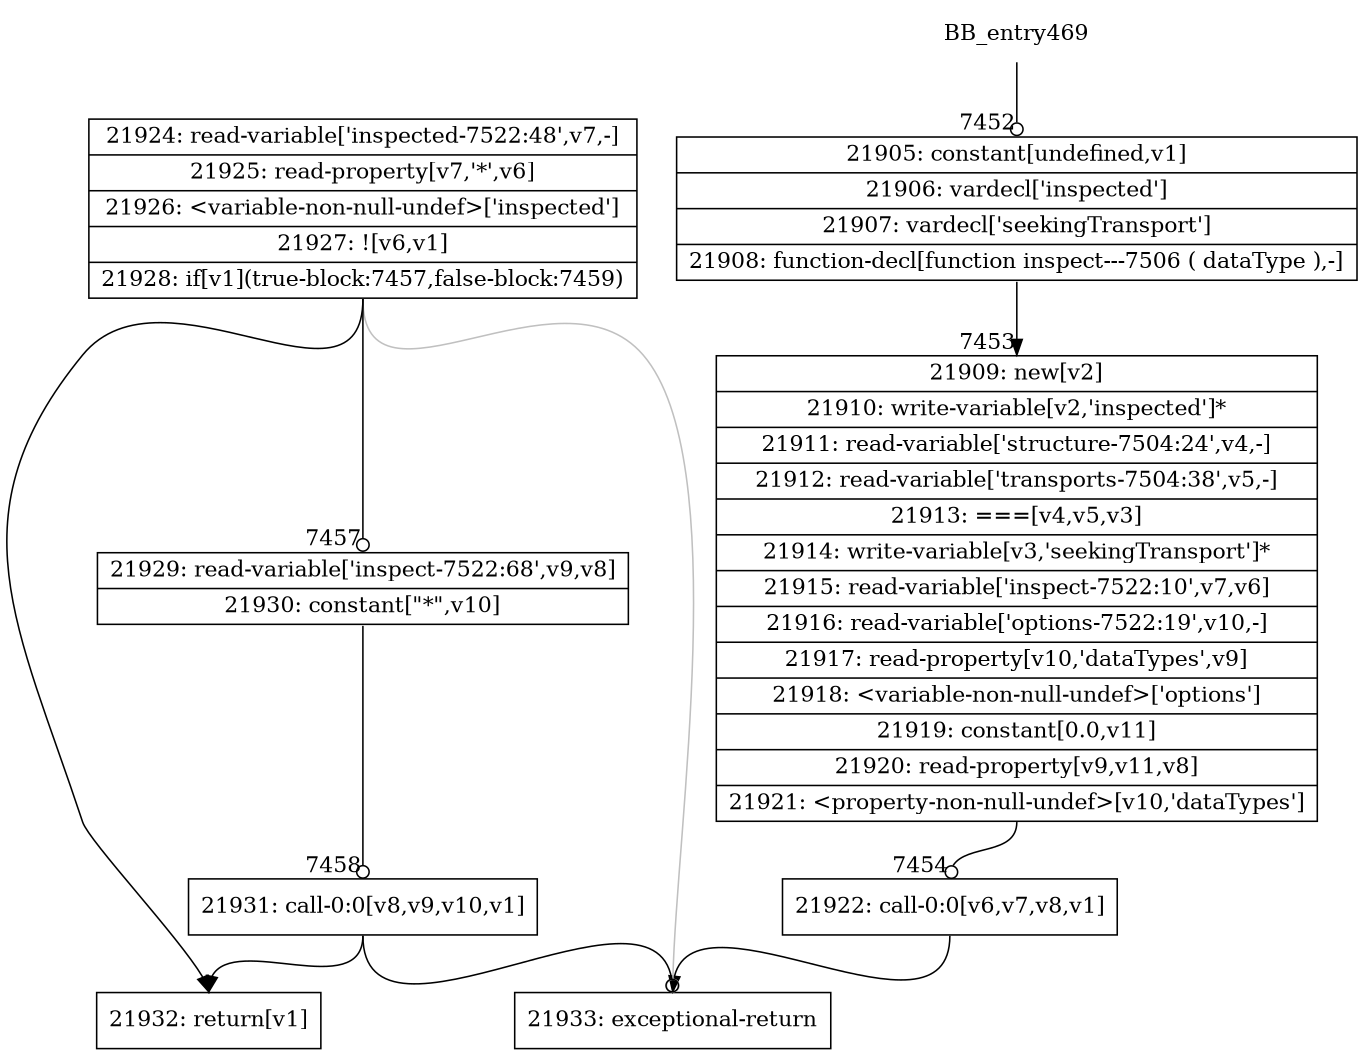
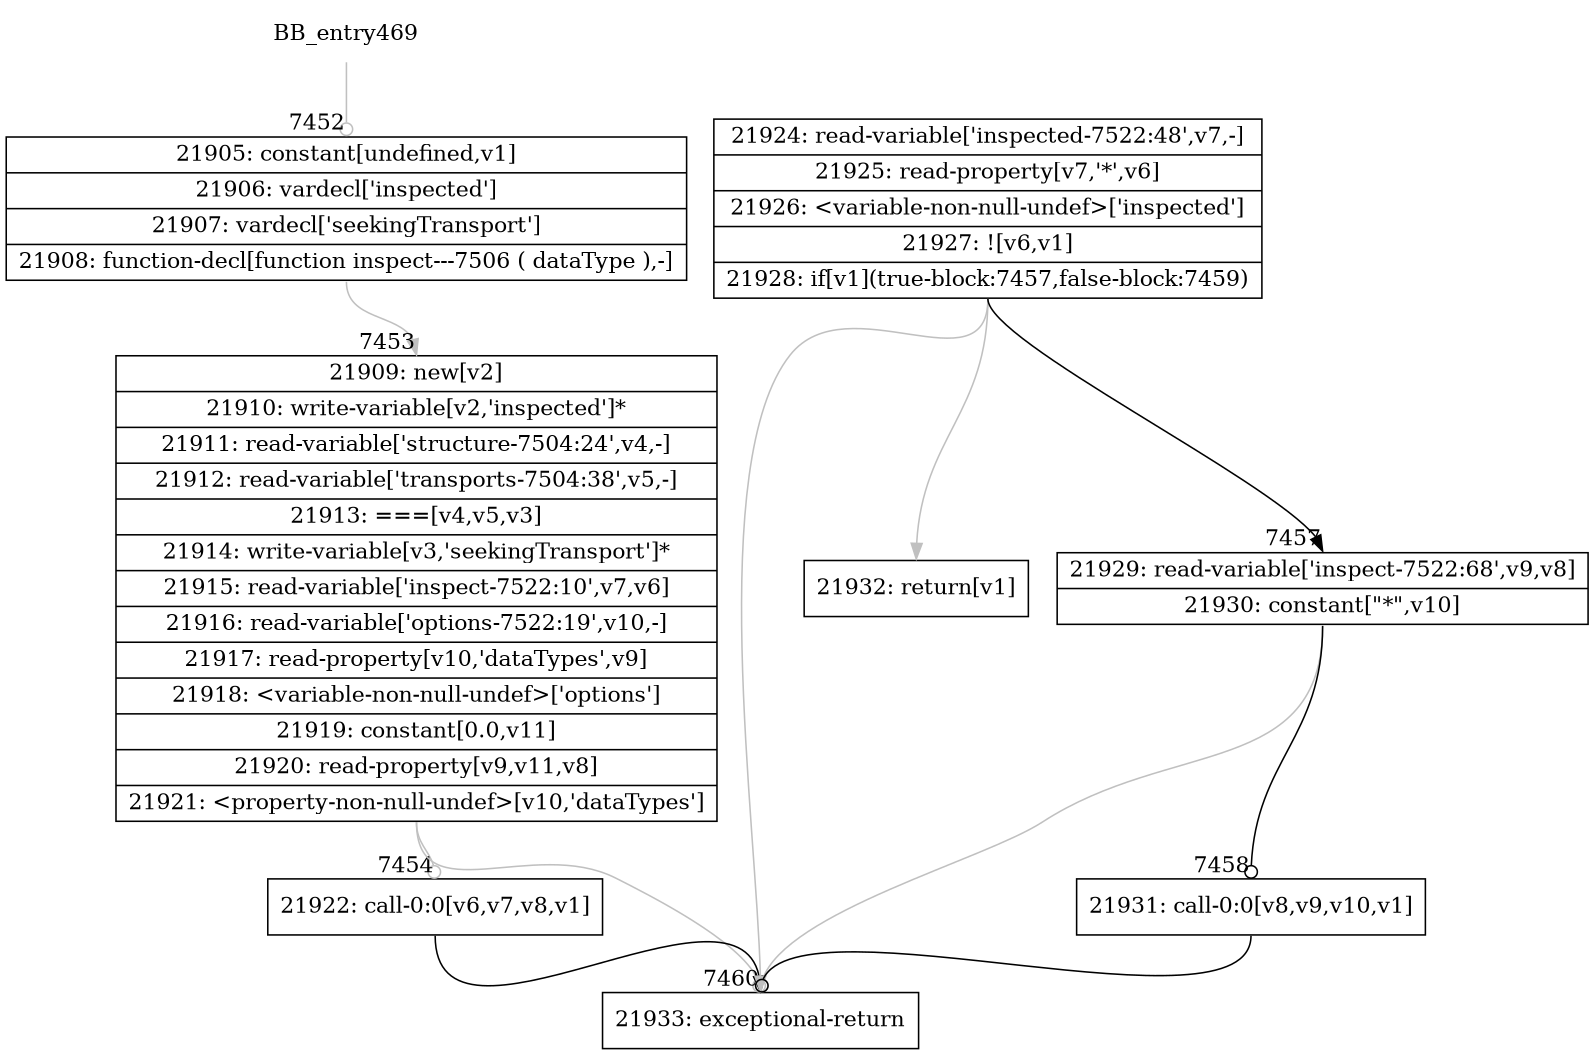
(1017, 92) -> (346, 92)
(1017, 310) -> (374, 315)
(363, 419) -> (1149, 421)
(688, 502) -> (743, 547)
(8, 522) -> (956, 422)
none -> (1062, 812)
(990, 848) -> (423, 845)
none -> (590, 870)
(294, 965) -> none
